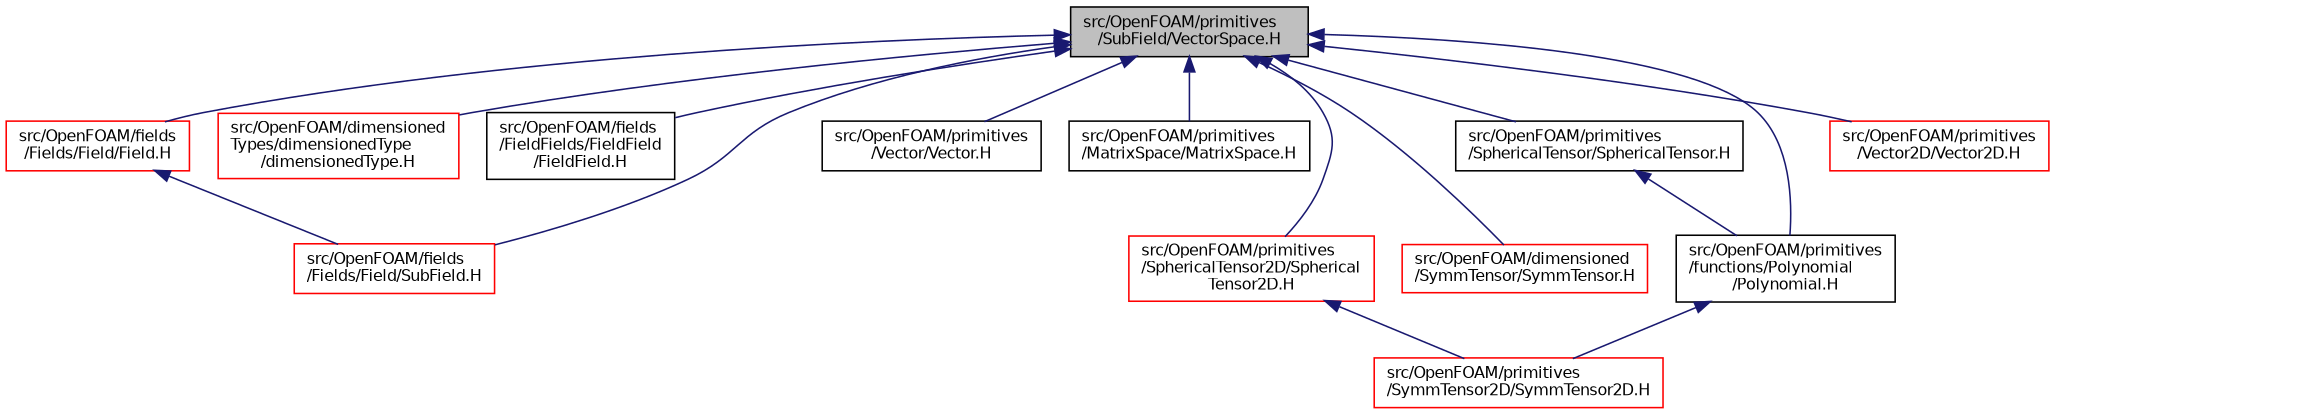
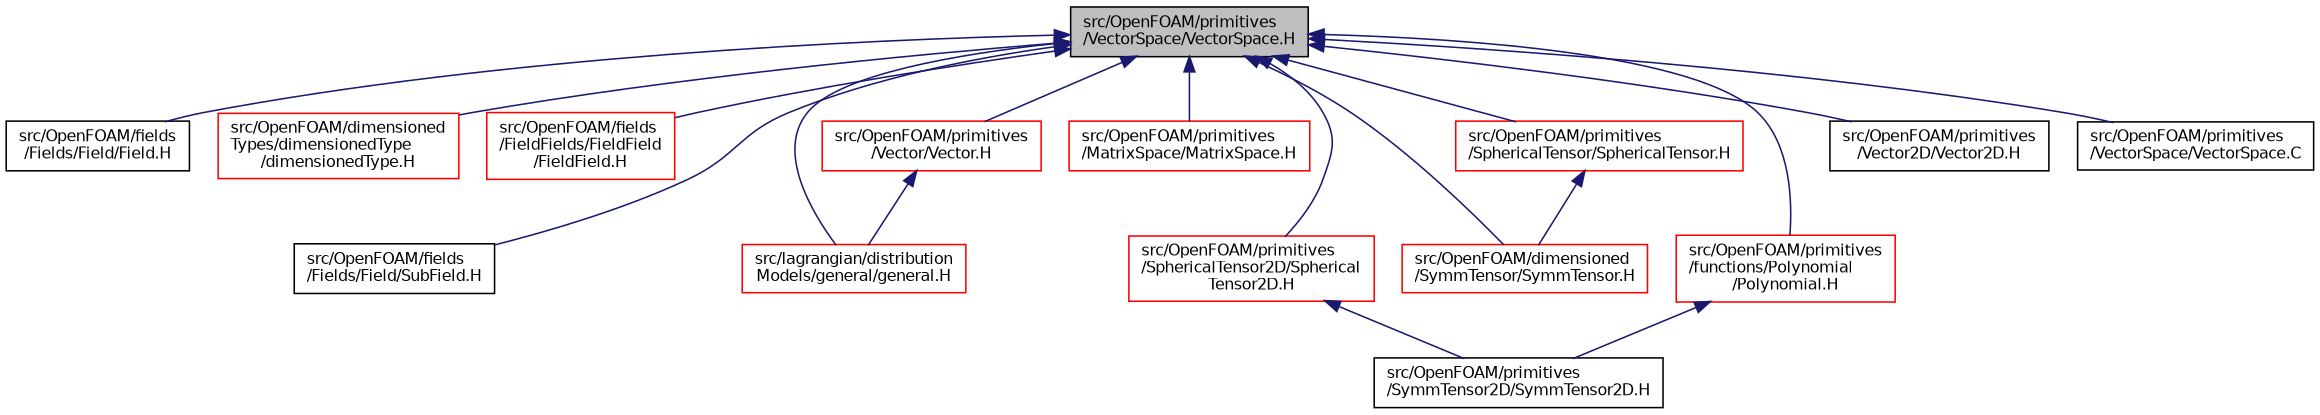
(1189, 32) -> (1189, 32)
(98, 146) -> (98, 146)
(581, 146) -> (581, 146)
(932, 146) -> (932, 146)
(1189, 146) -> (1189, 146)
(1599, 146) -> (1599, 146)
(1939, 146) -> (1939, 146)
none -> (2196, 146)
(1693, 207) -> (1557, 215)
(254, 210) -> none
(394, 269) -> (394, 269)
none -> (854, 269)
(1786, 269) -> (1786, 269)
(1519, 383) -> (1519, 383)
